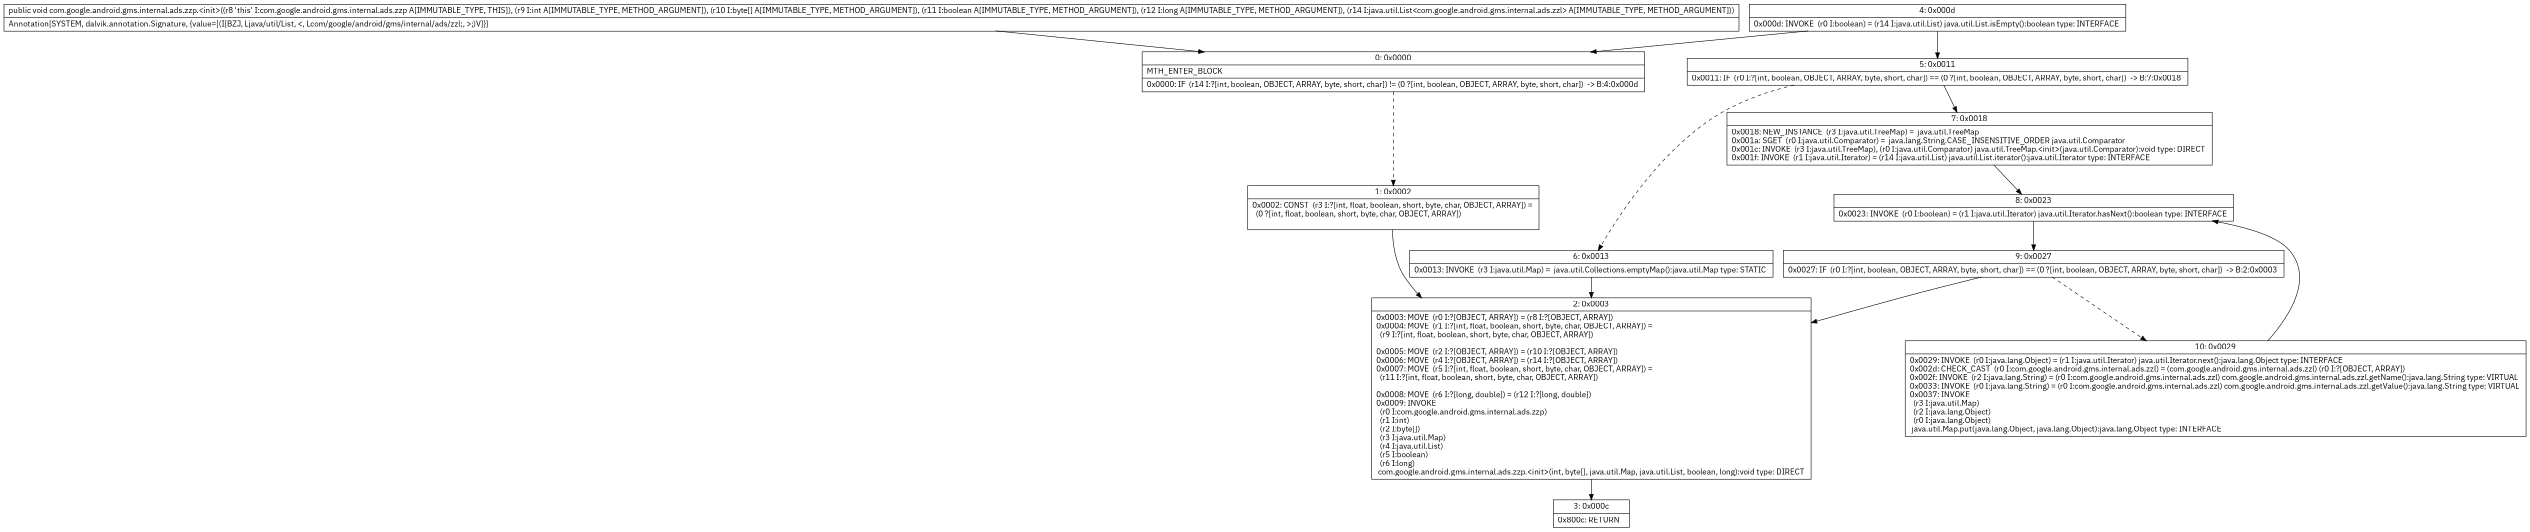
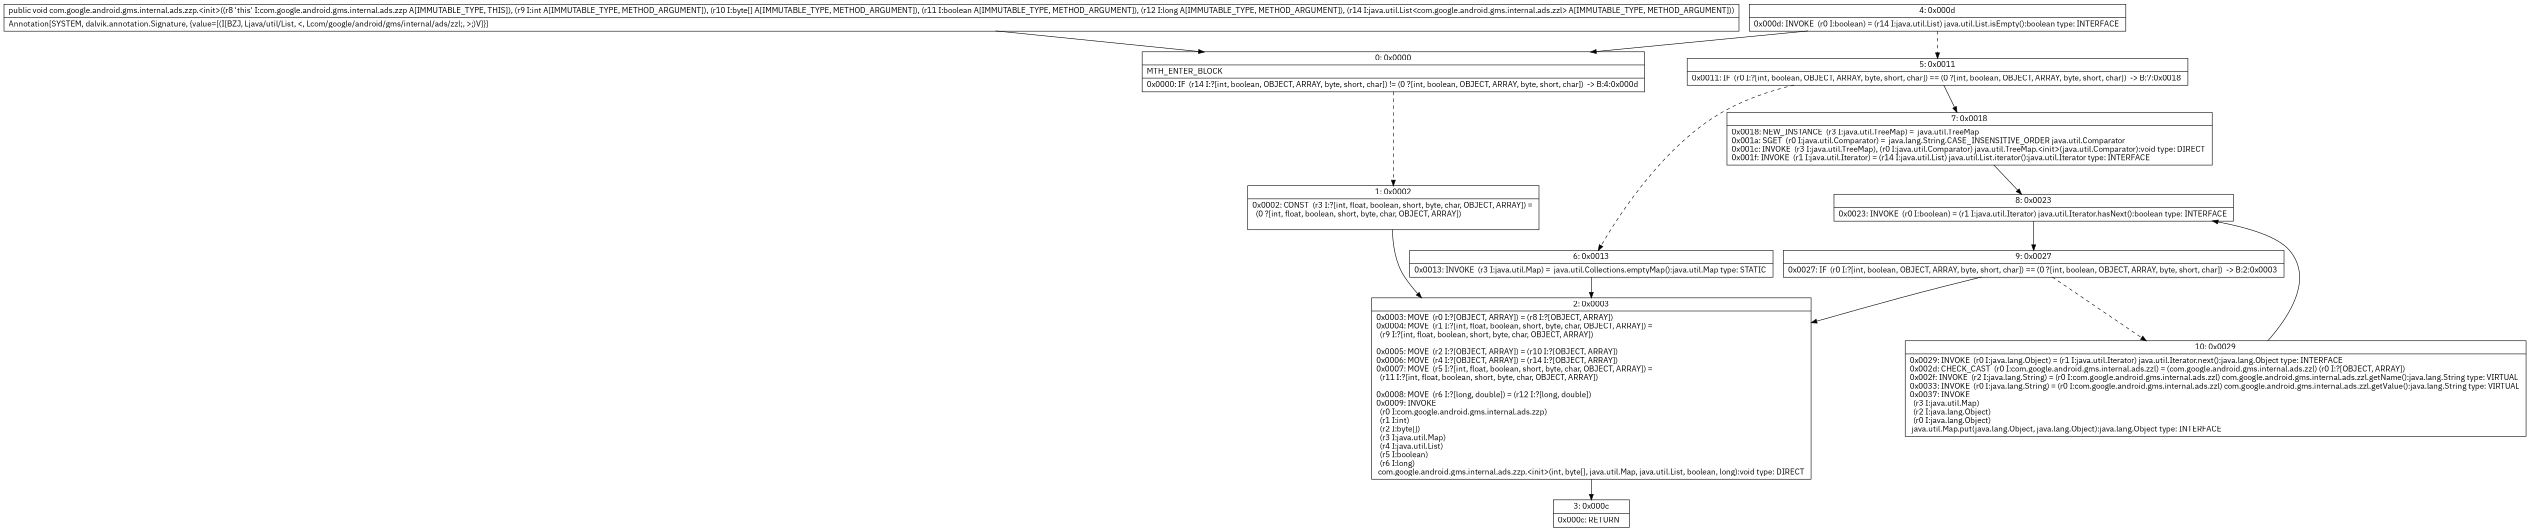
(1938, 42) -> (1938, 42)
(1591, 520) -> (1591, 520)
